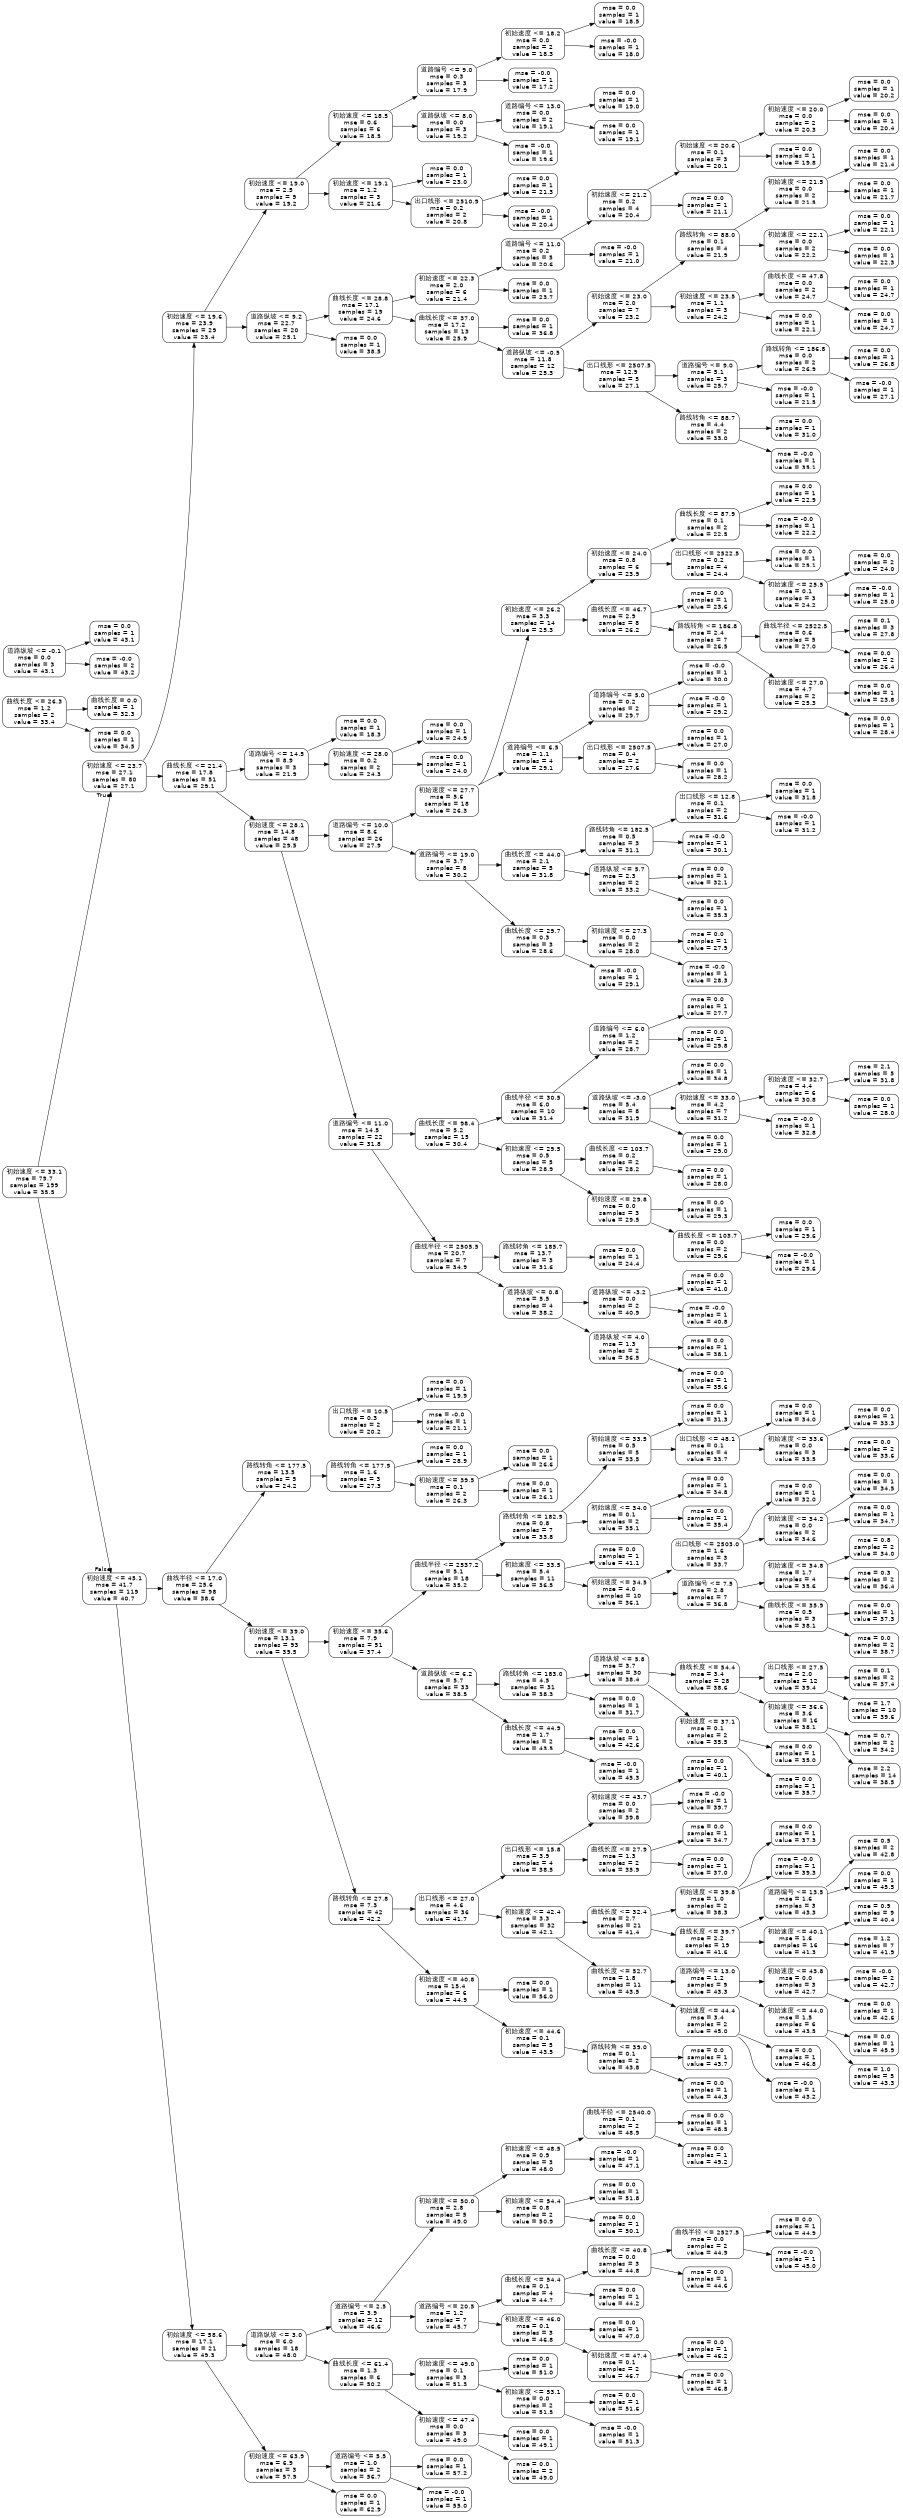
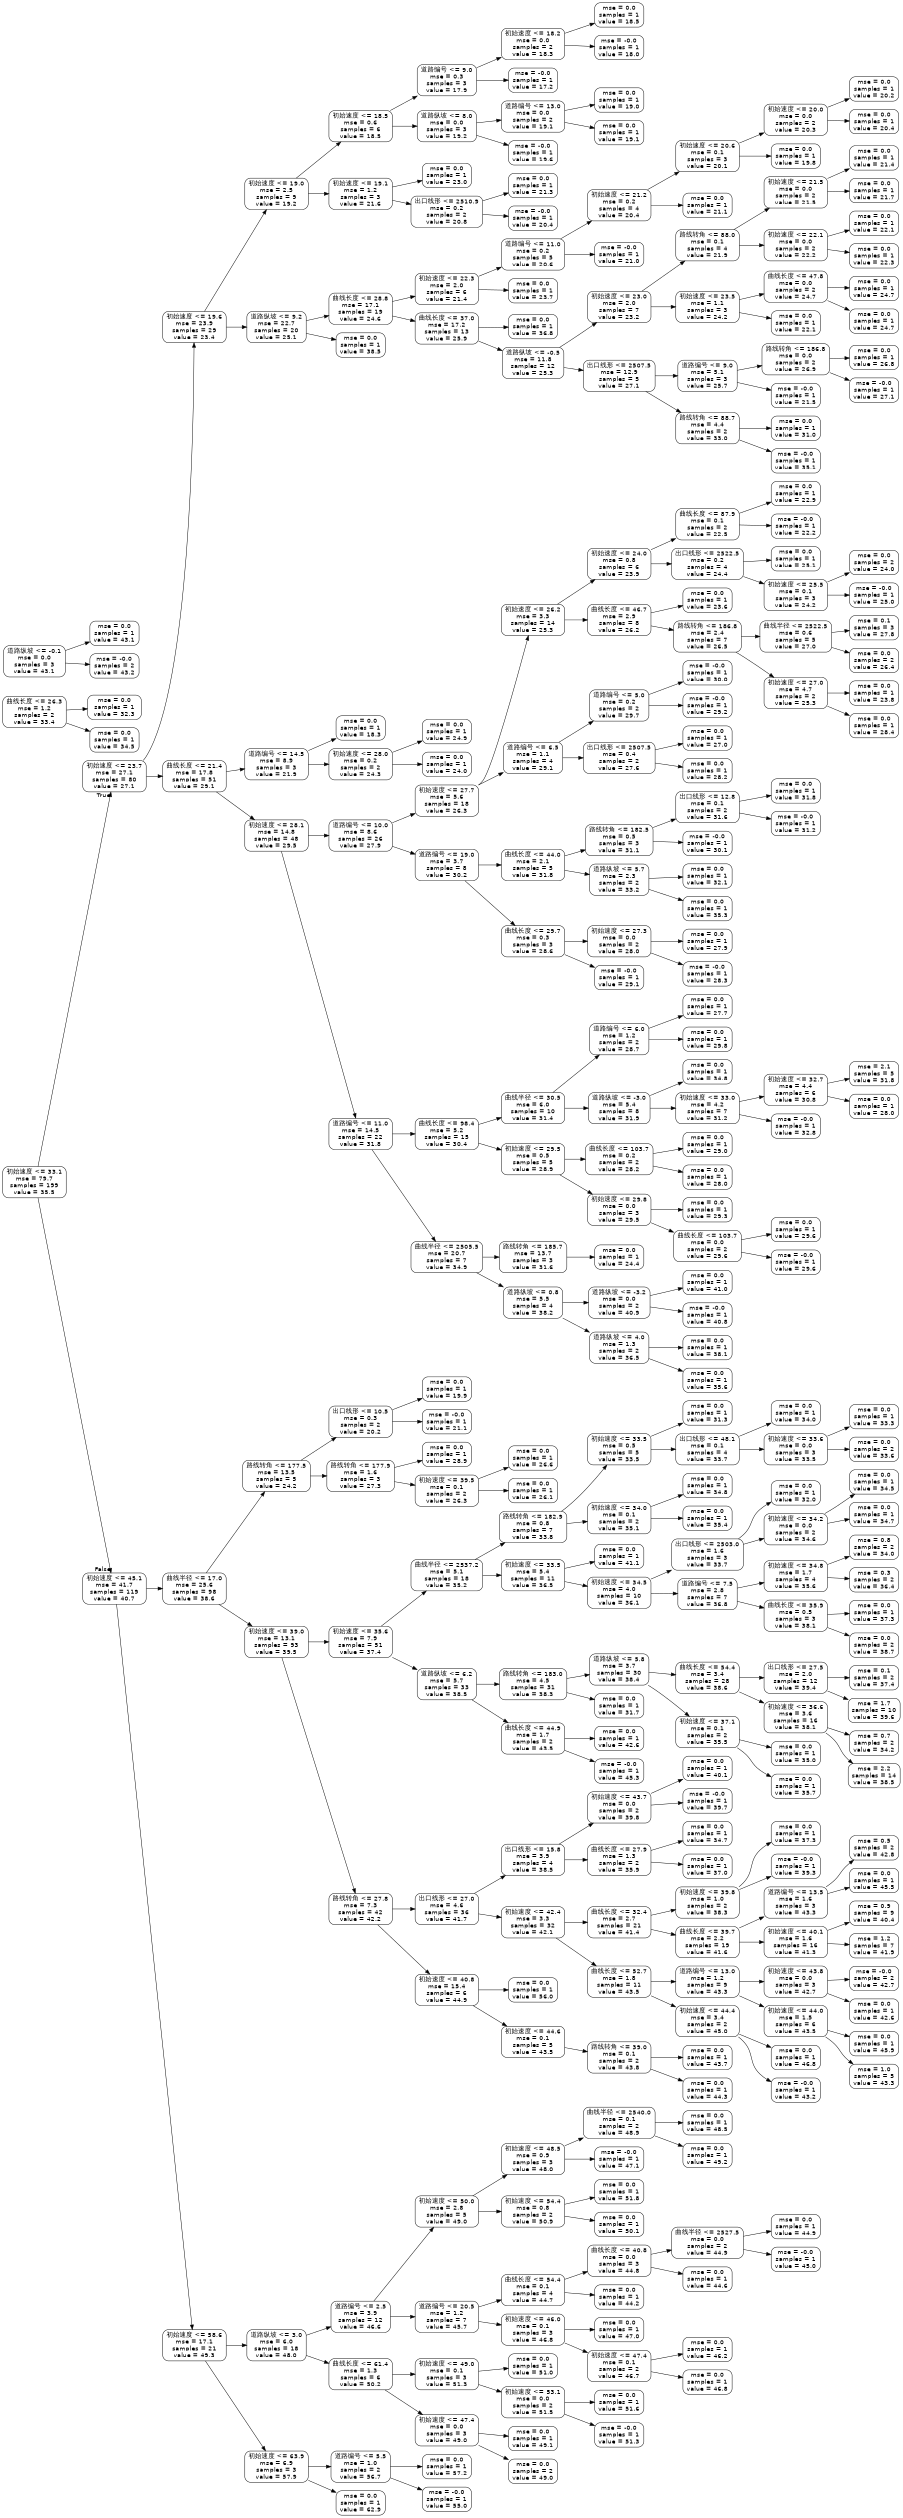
(114, 707) -> (114, 707)
(664, 1127) -> (666, 1151)
none -> (317, 1450)
